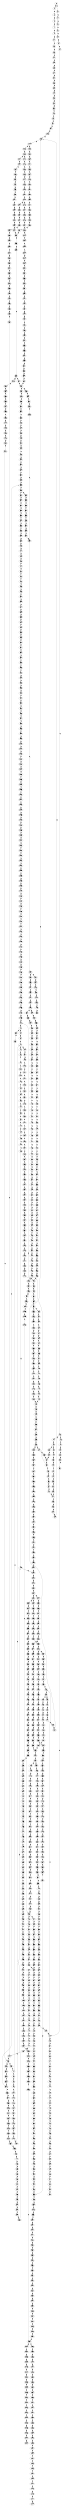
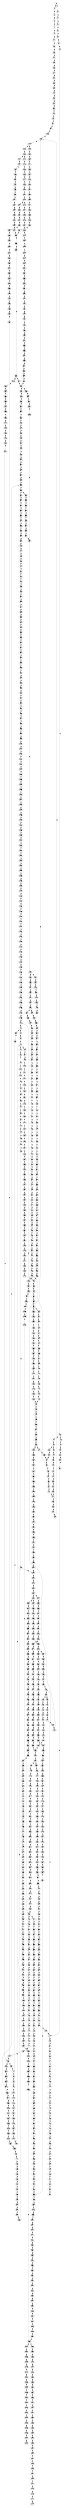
(31, 1967) -> (29, 1967)
